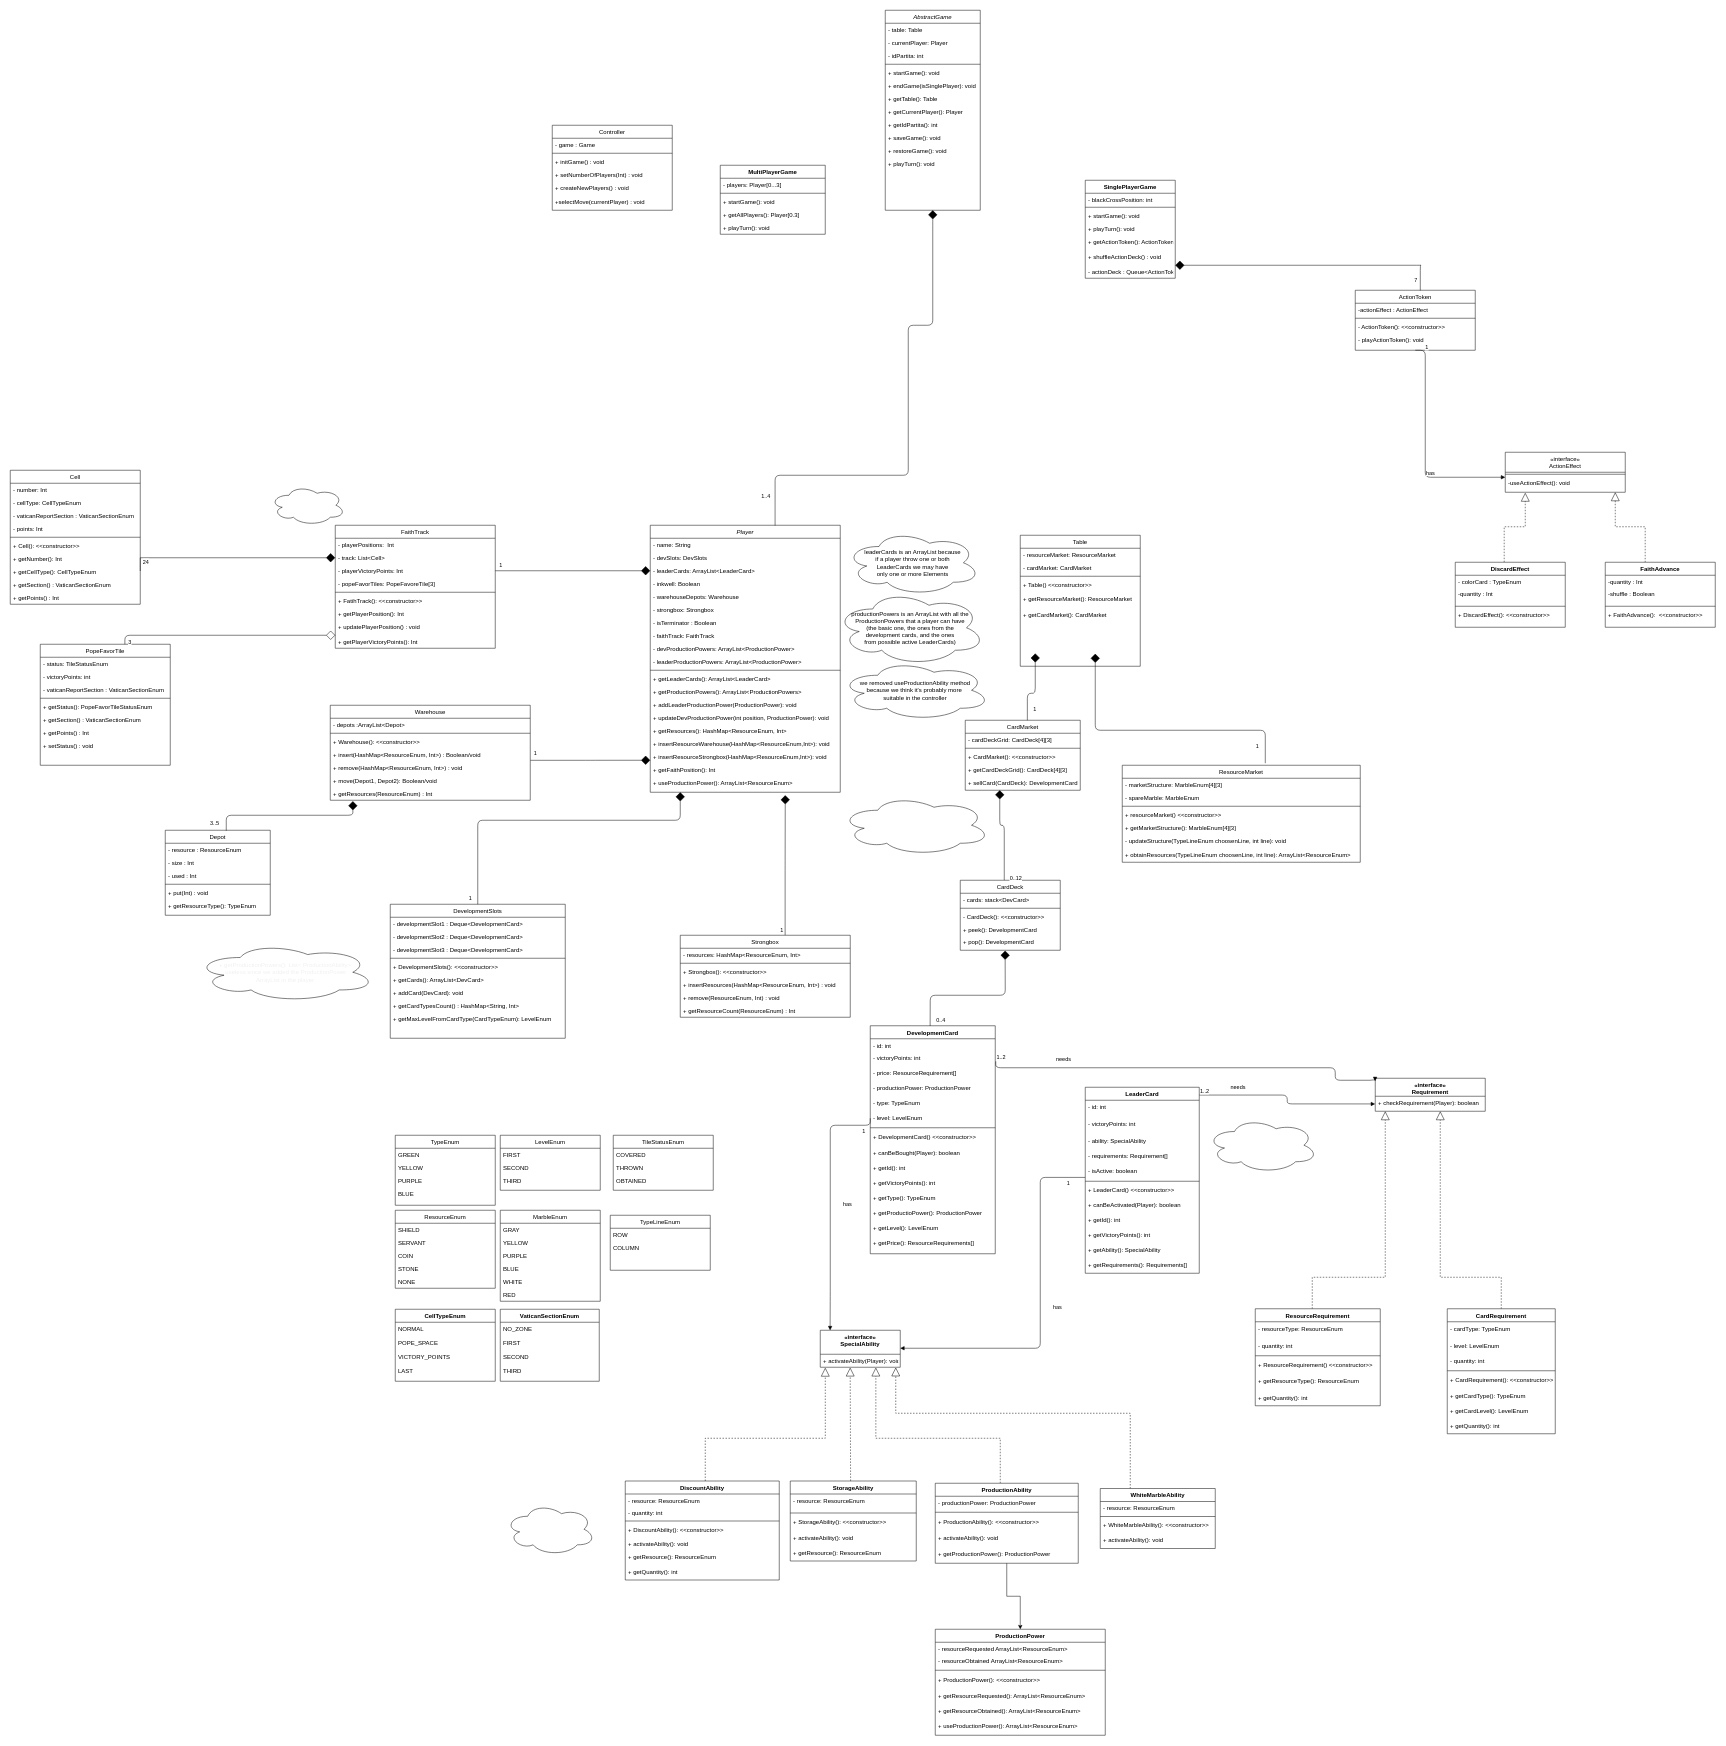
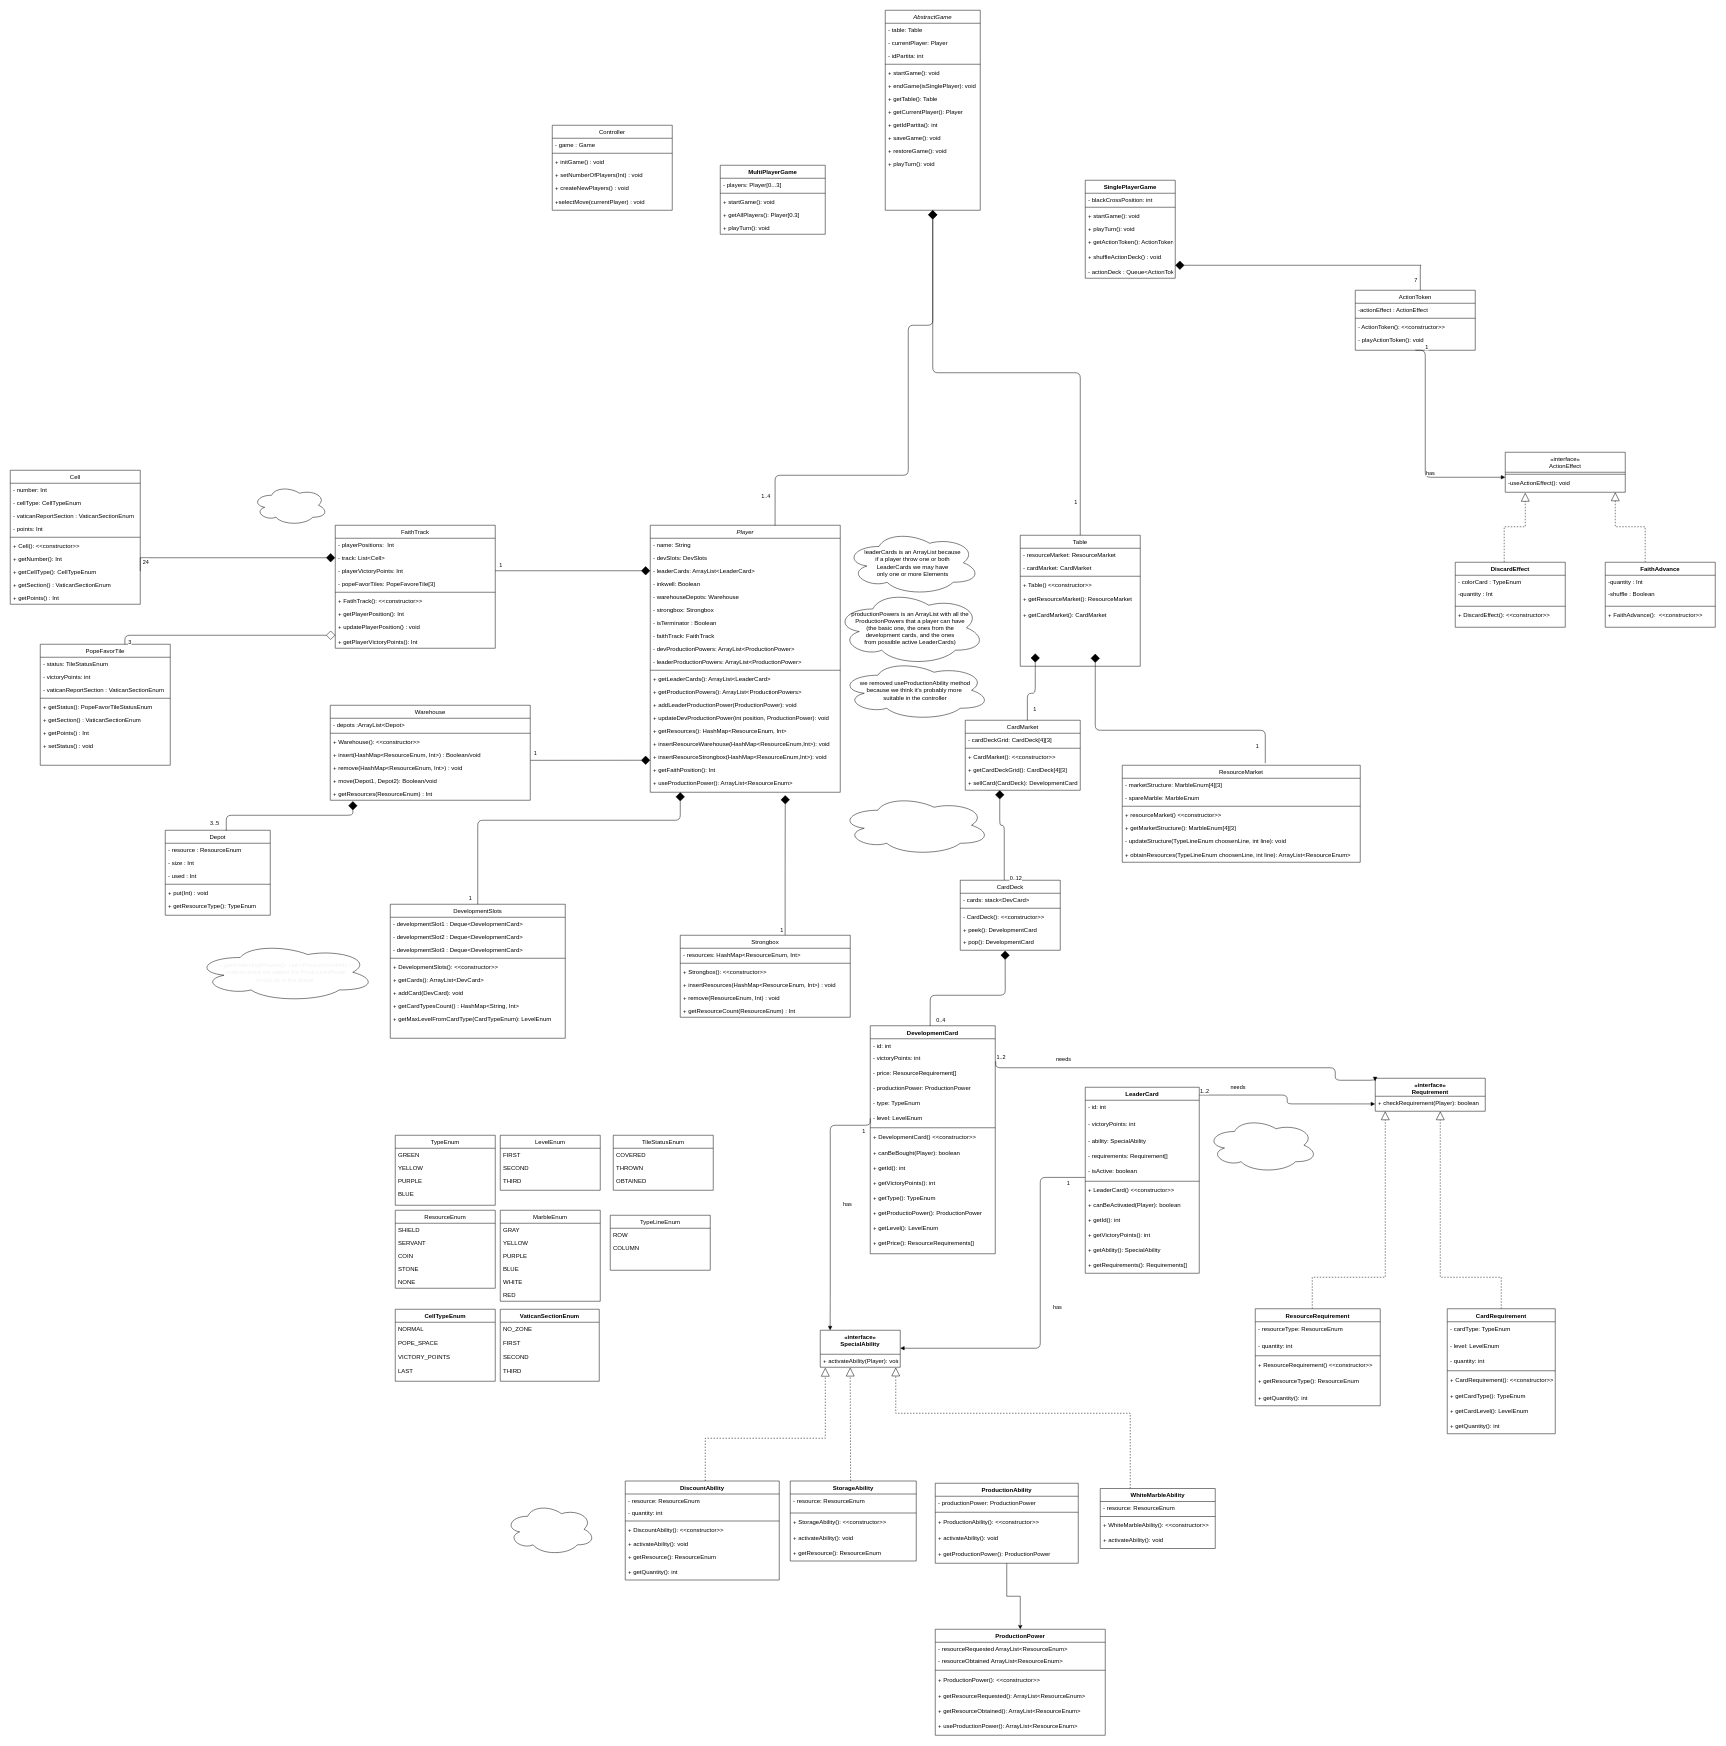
none -> (1063, 373)
(308, 505) -> (290, 505)
(930, 1438) -> none
